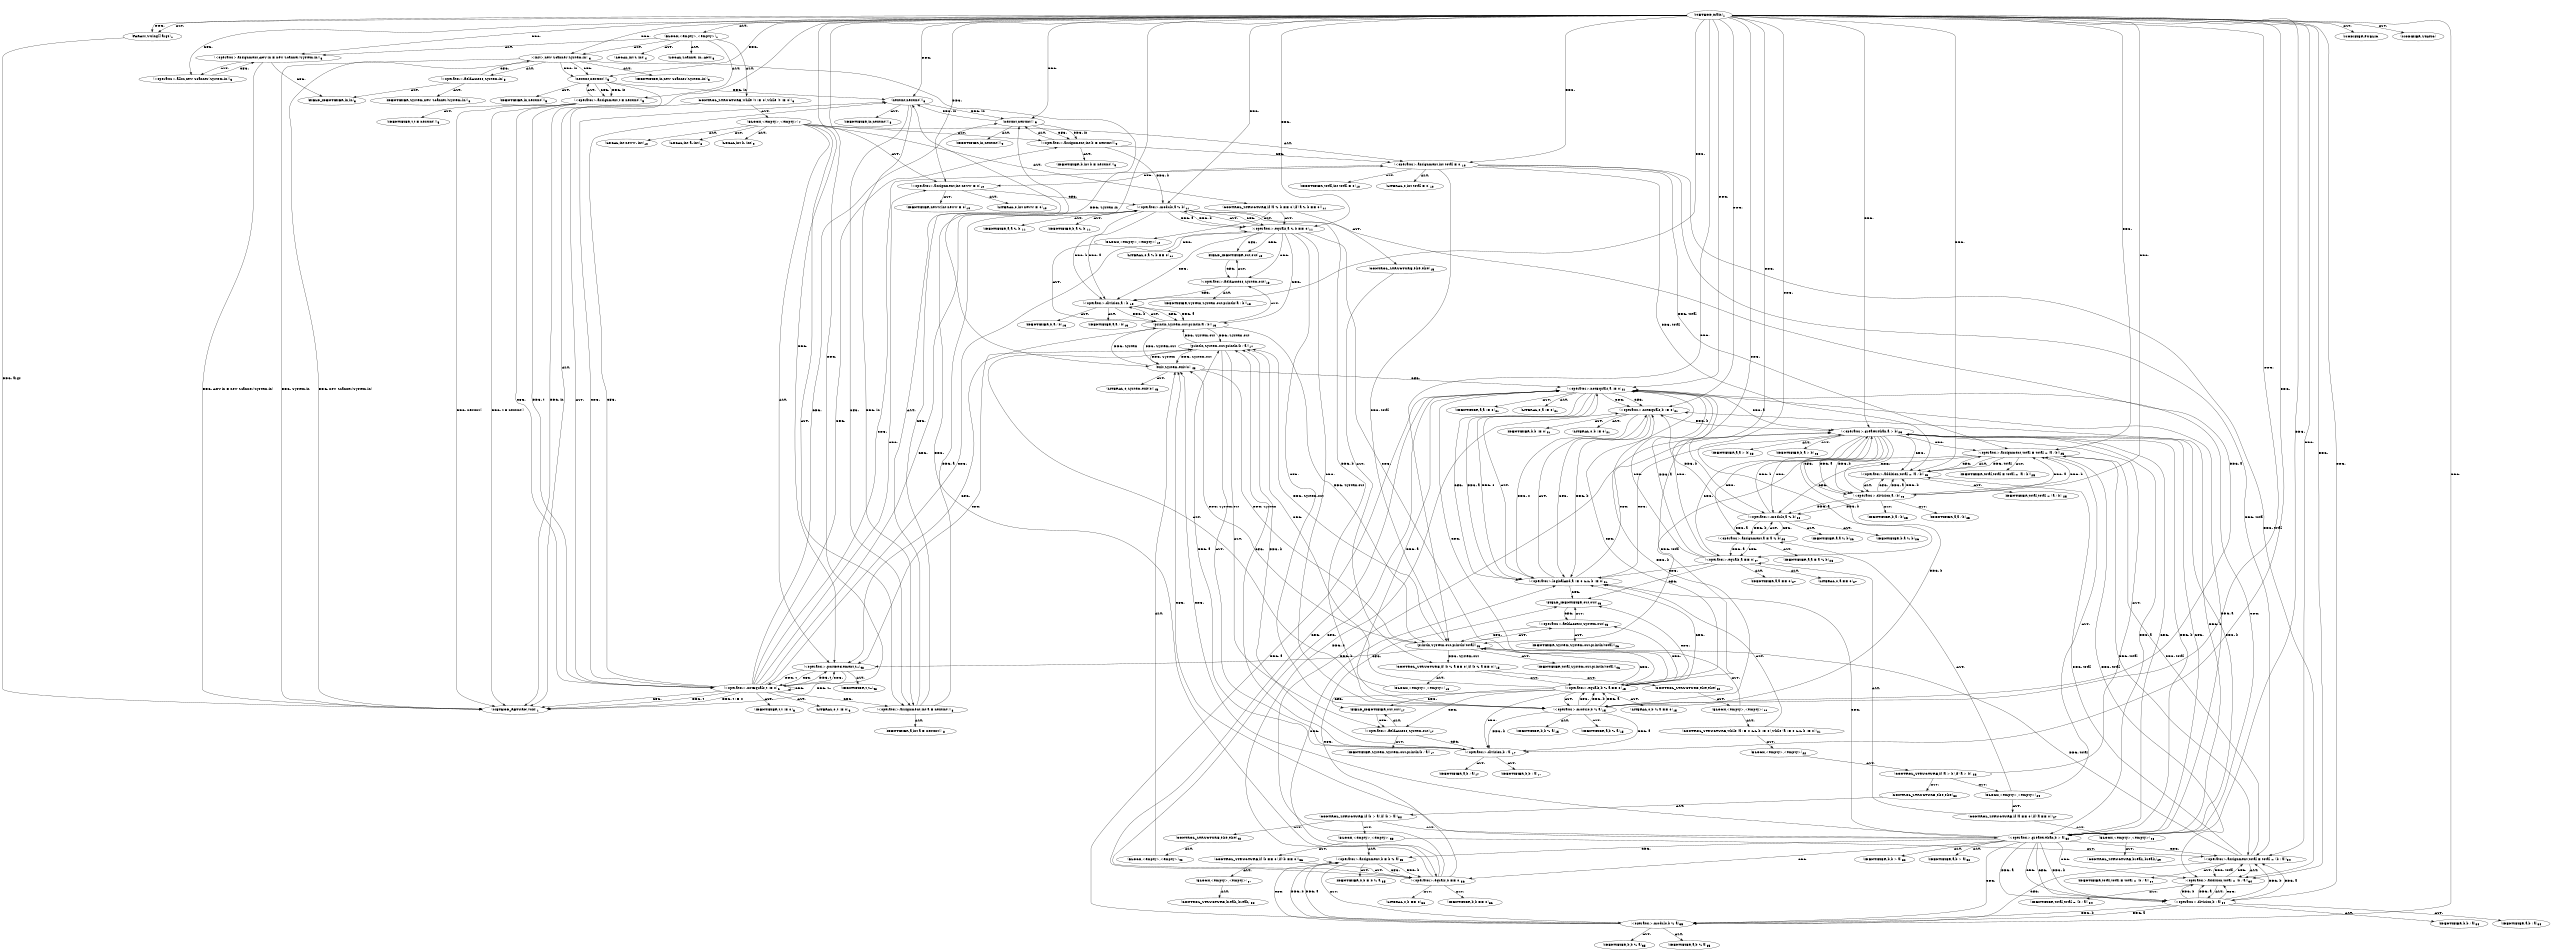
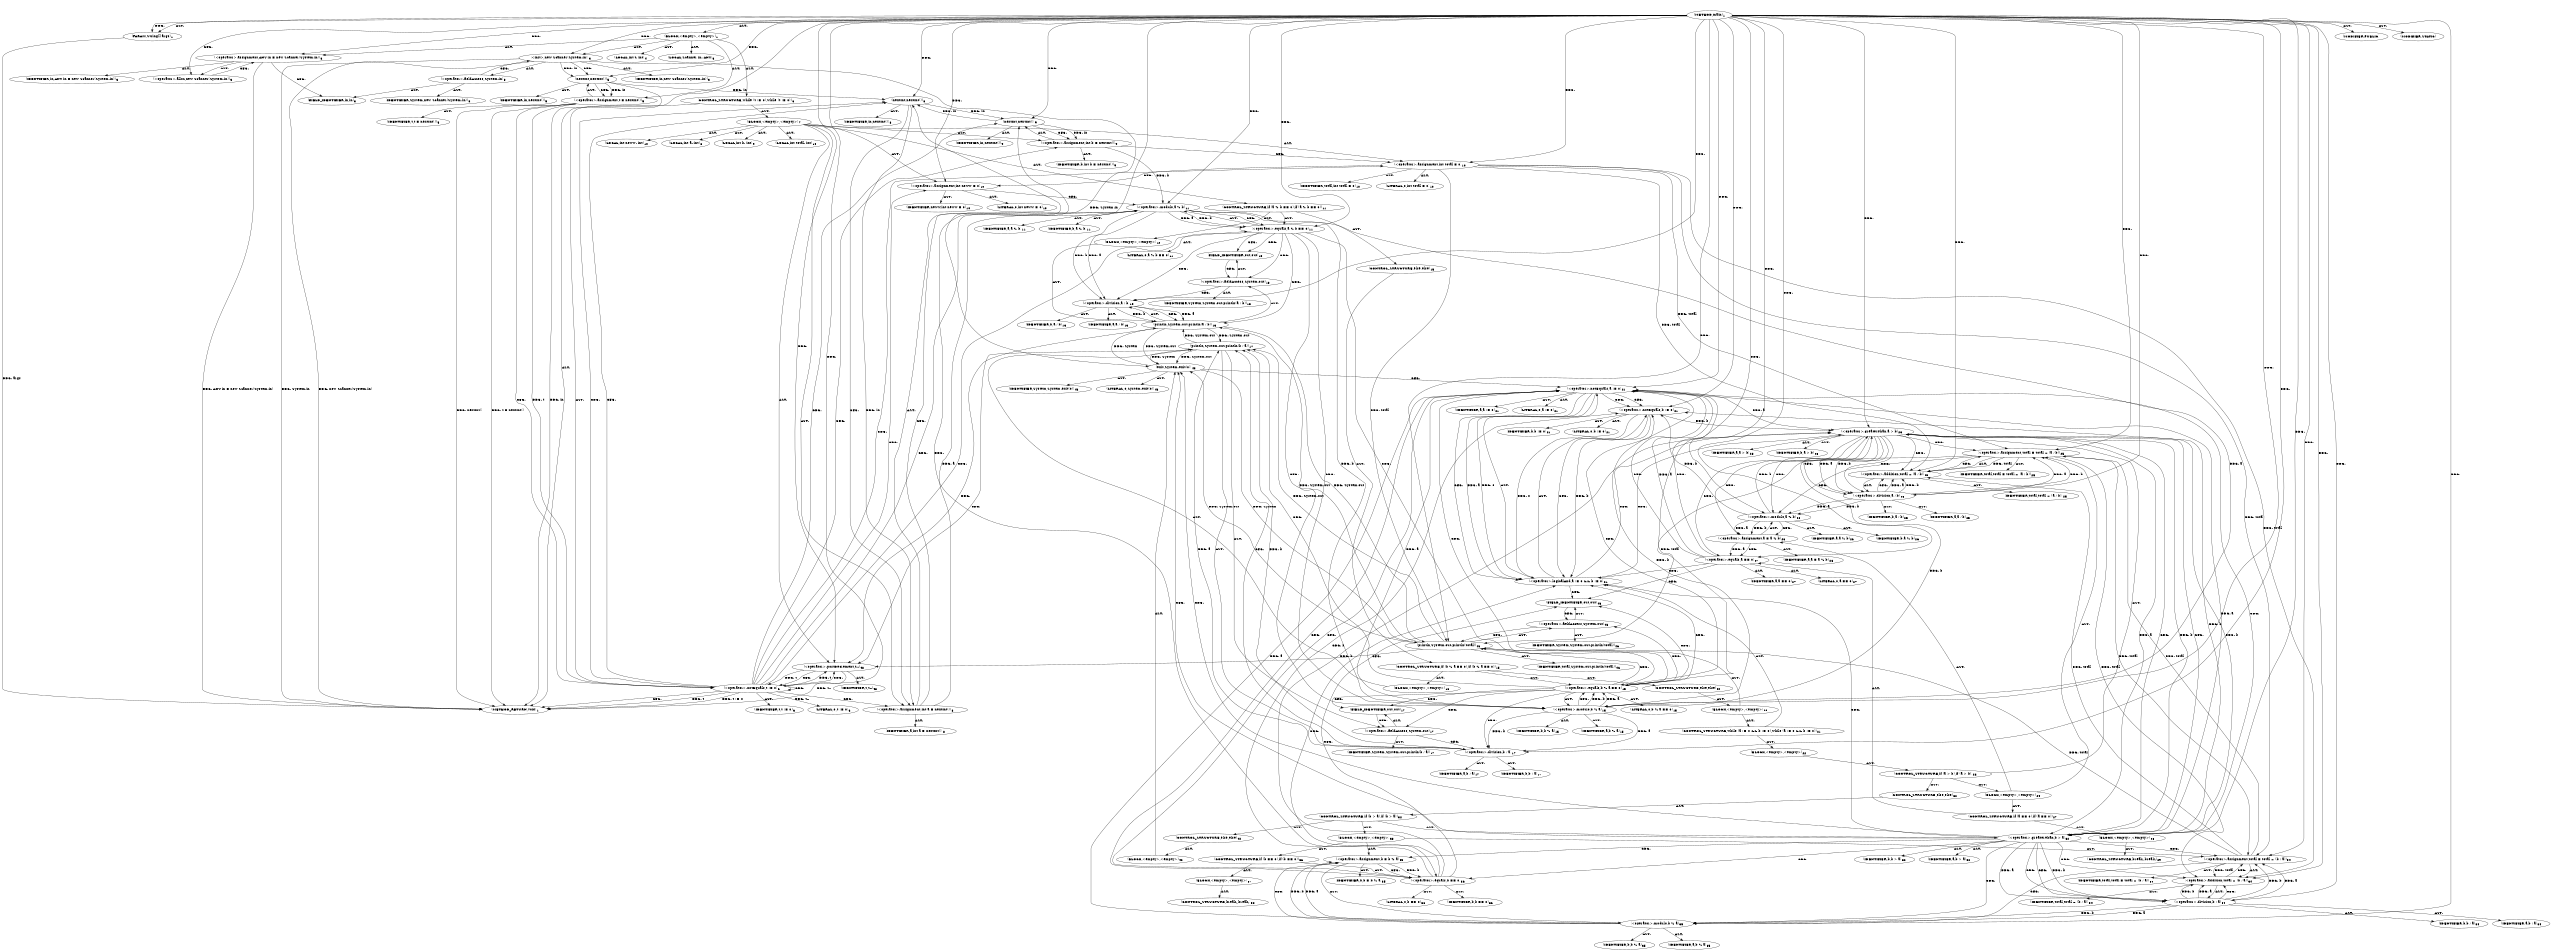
none -> (72, 79)
none -> (796, 143)
(1188, 242) -> (1188, 242)
none -> (1044, 389)
(966, 496) -> (966, 496)
(1339, 646) -> (1339, 646)
(1448, 655) -> (1300, 481)
(802, 699) -> (802, 699)
